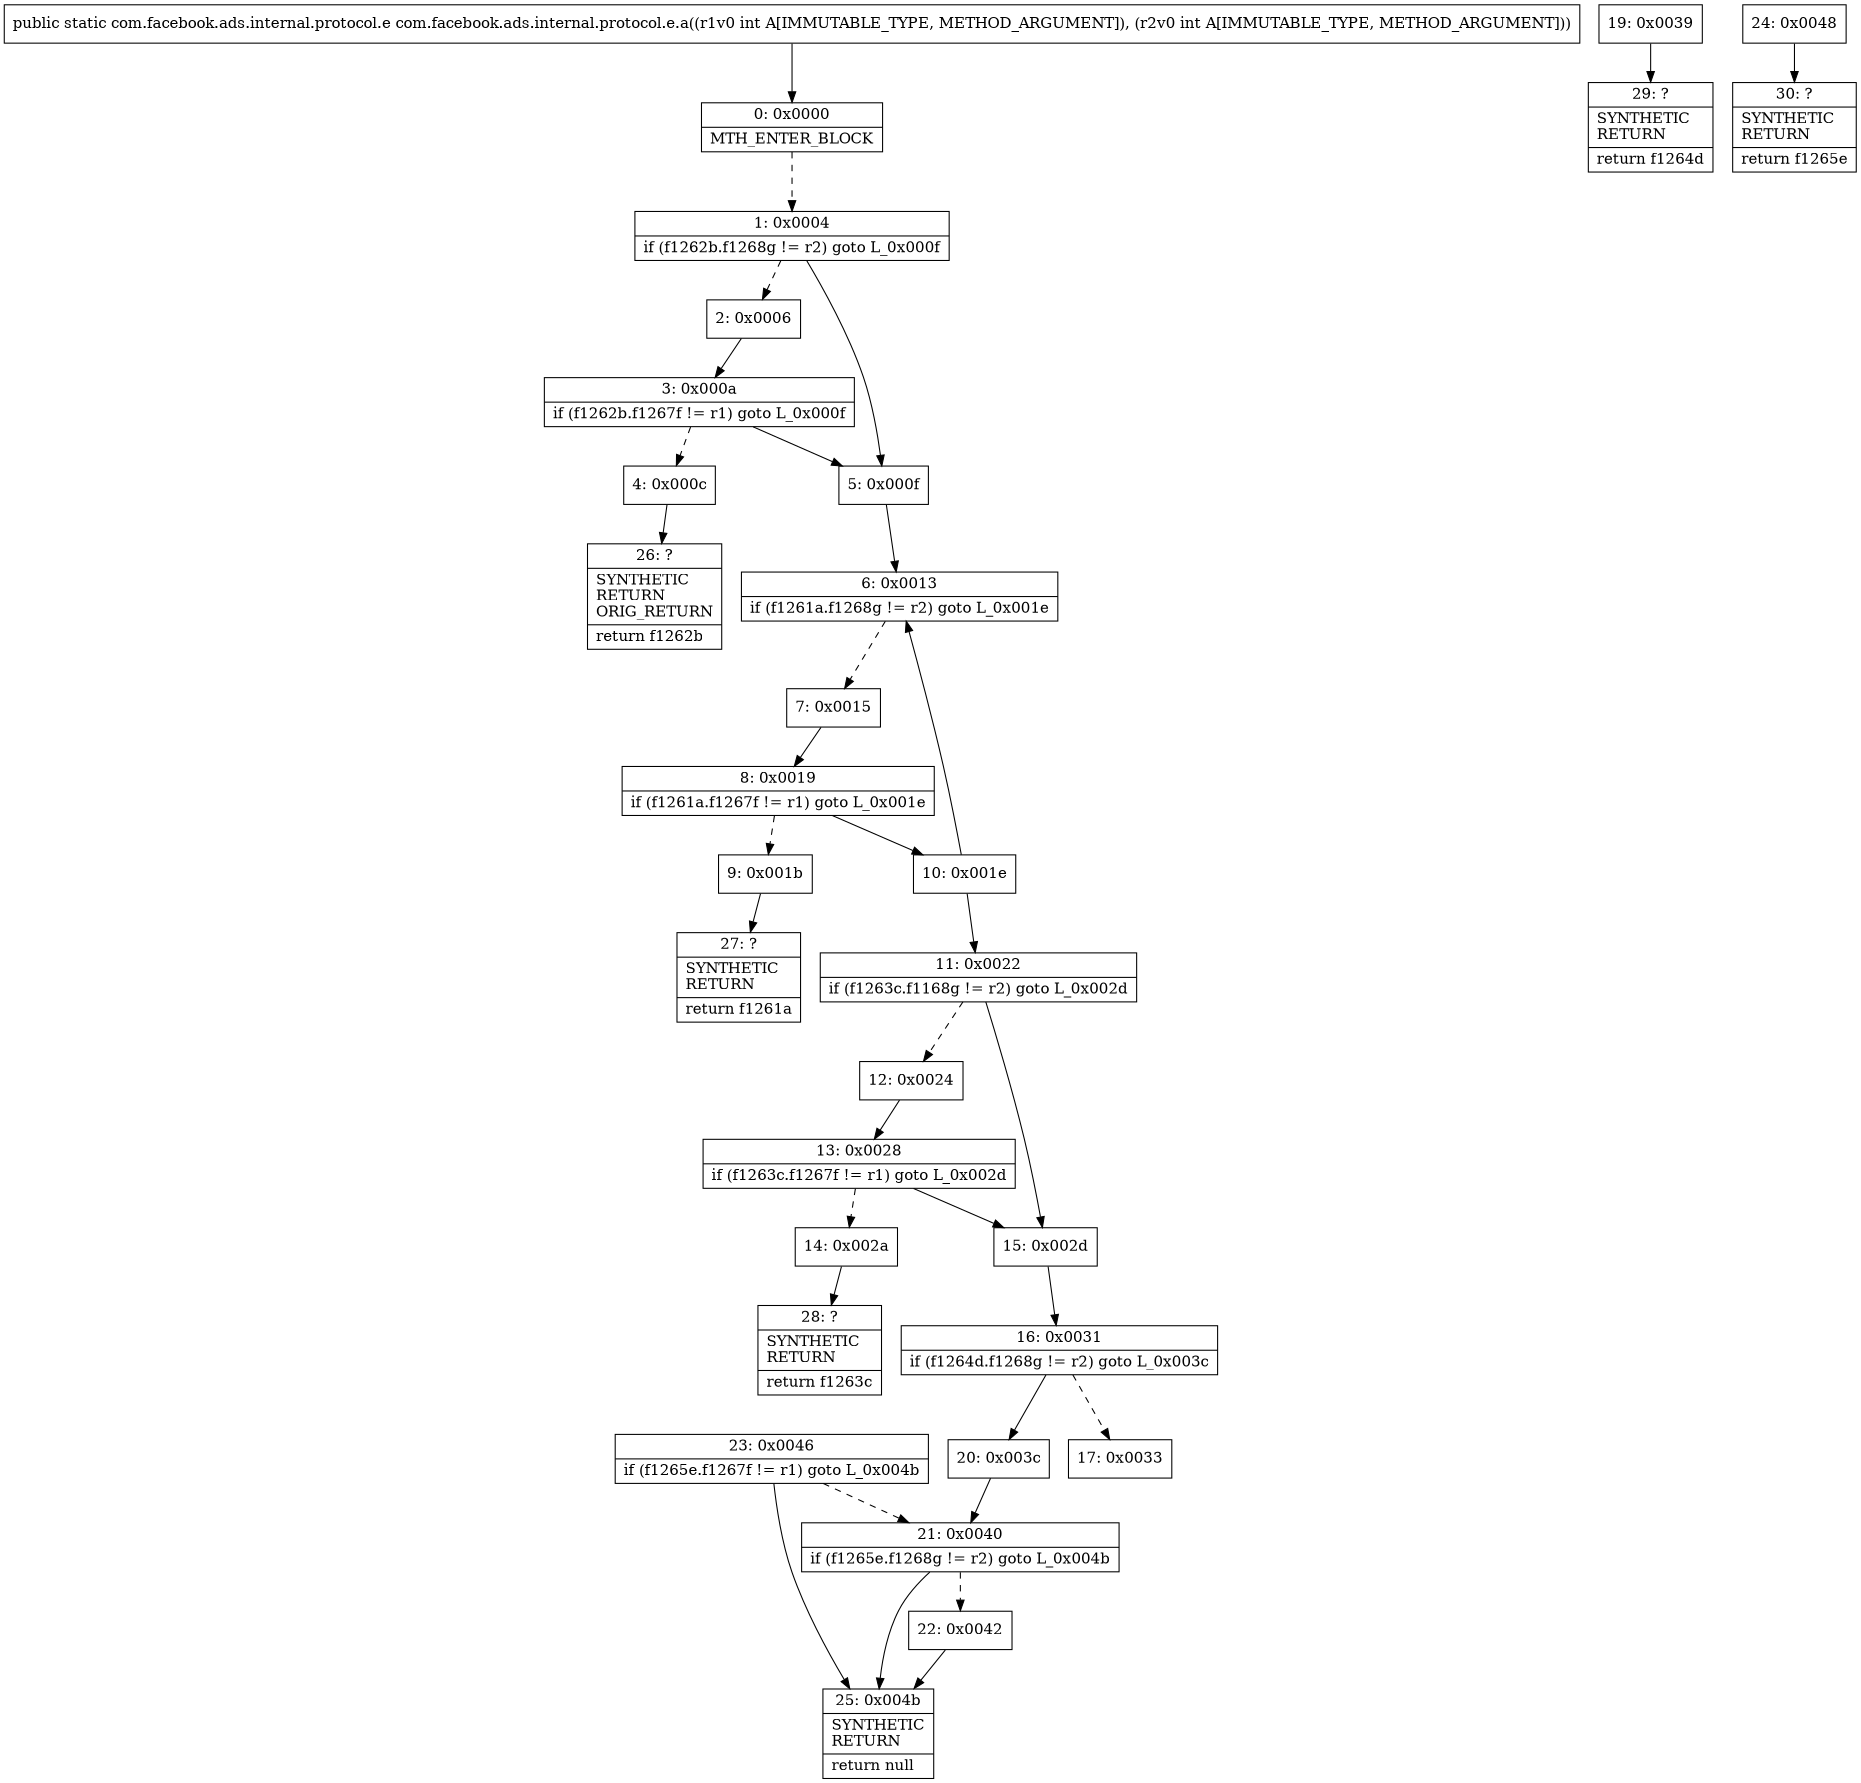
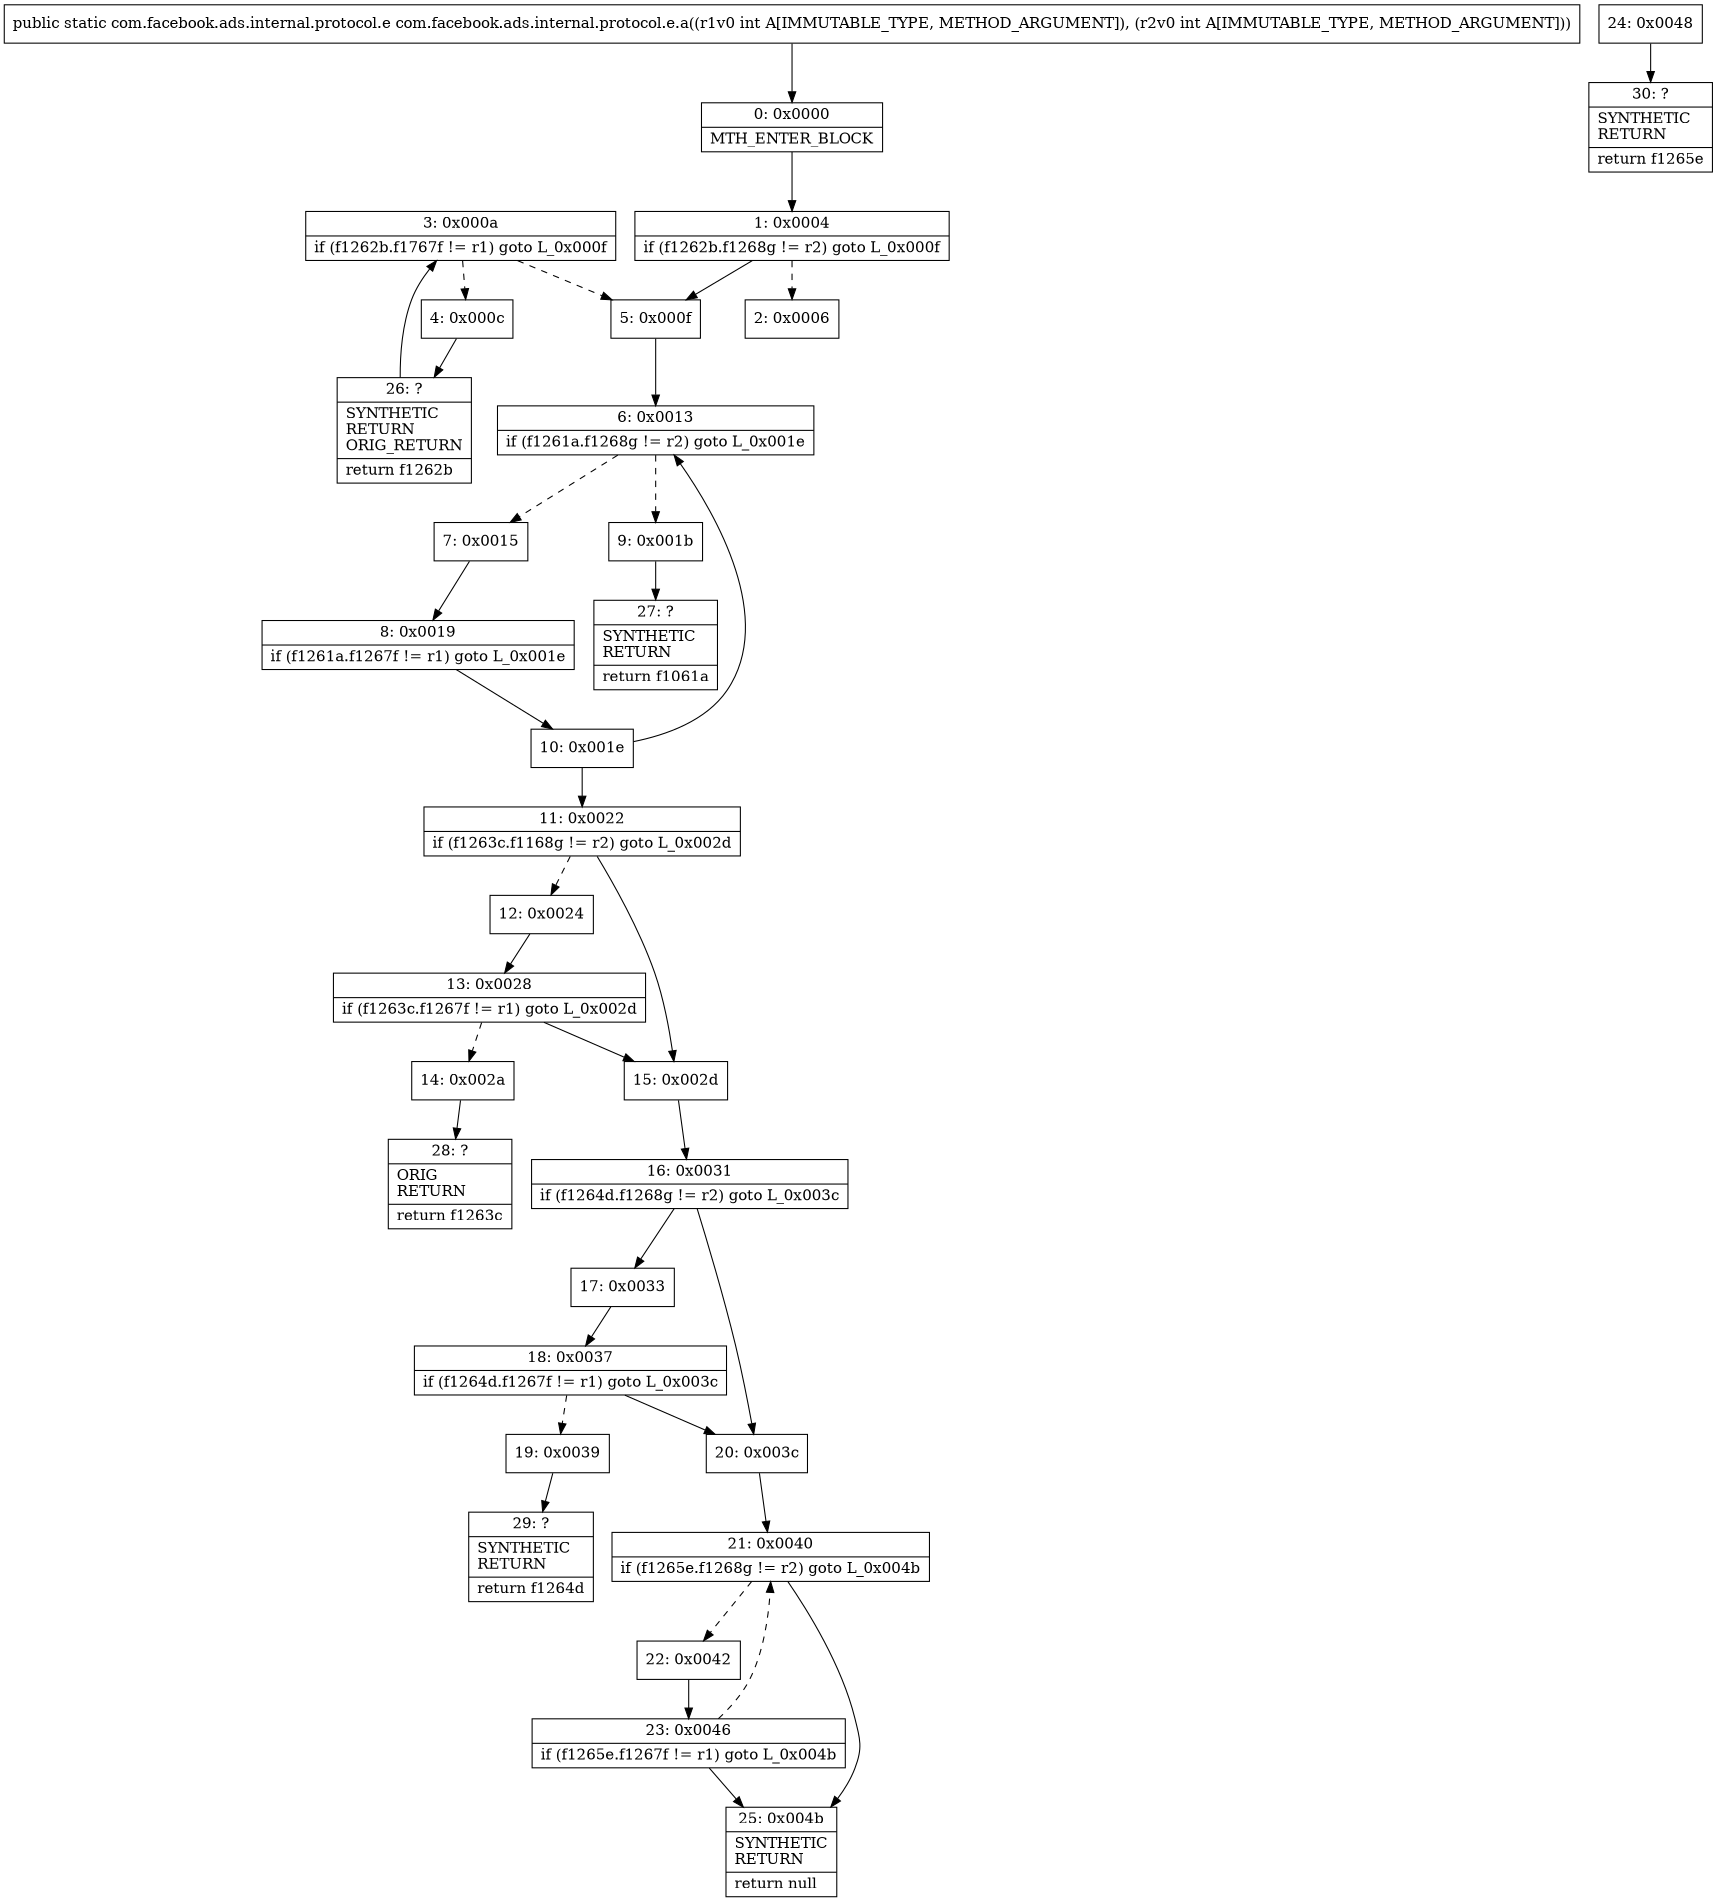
(792, 176) -> (792, 176)
(731, 353) -> (406, 320)
(699, 414) -> (461, 248)
(793, 444) -> (560, 278)
(772, 830) -> (656, 483)
(739, 1009) -> (656, 677)
(813, 1342) -> (418, 1176)
none -> (570, 1370)
(1089, 1403) -> (658, 1234)
(933, 1665) -> (689, 1694)
